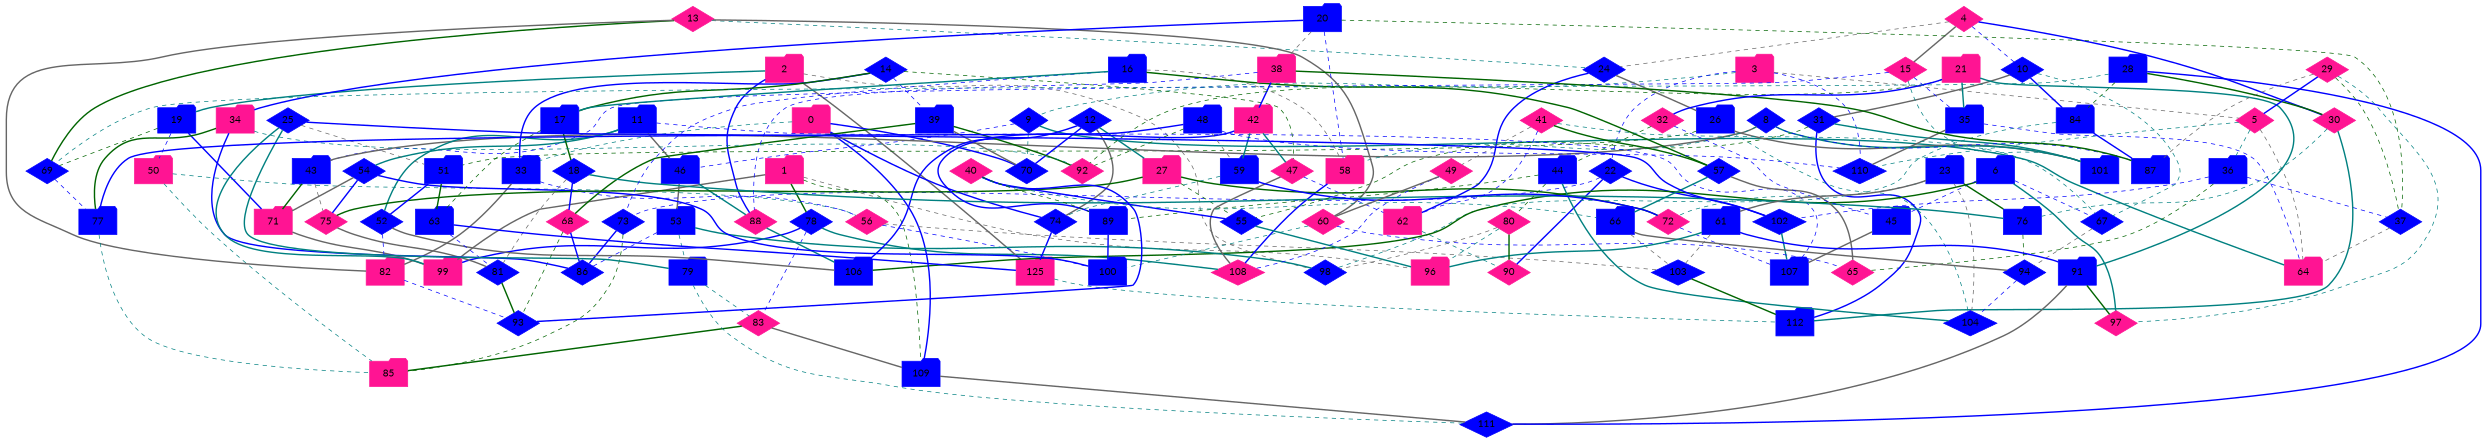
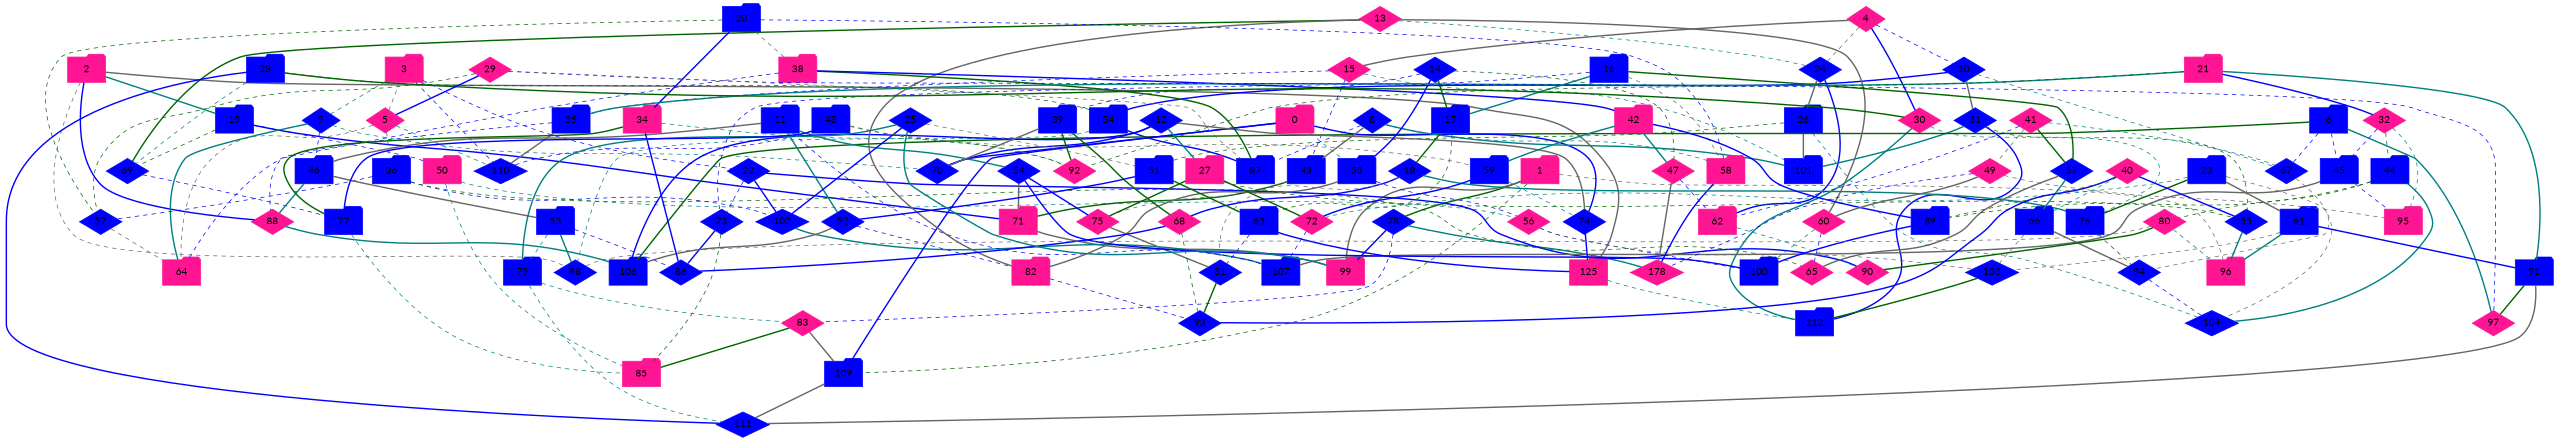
none -> (2403, 222)
(2386, 272) -> (2073, 91)
(1238, 273) -> (1657, 273)
